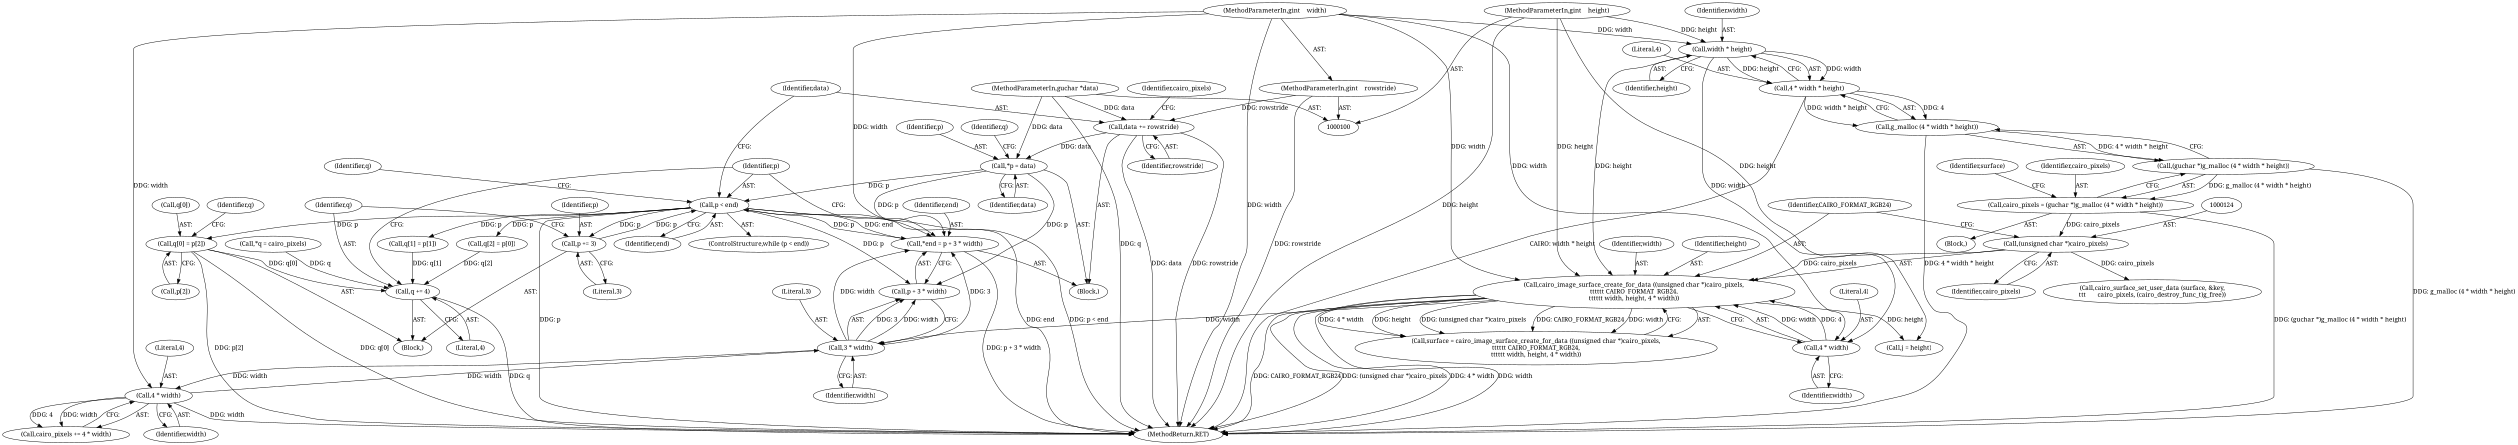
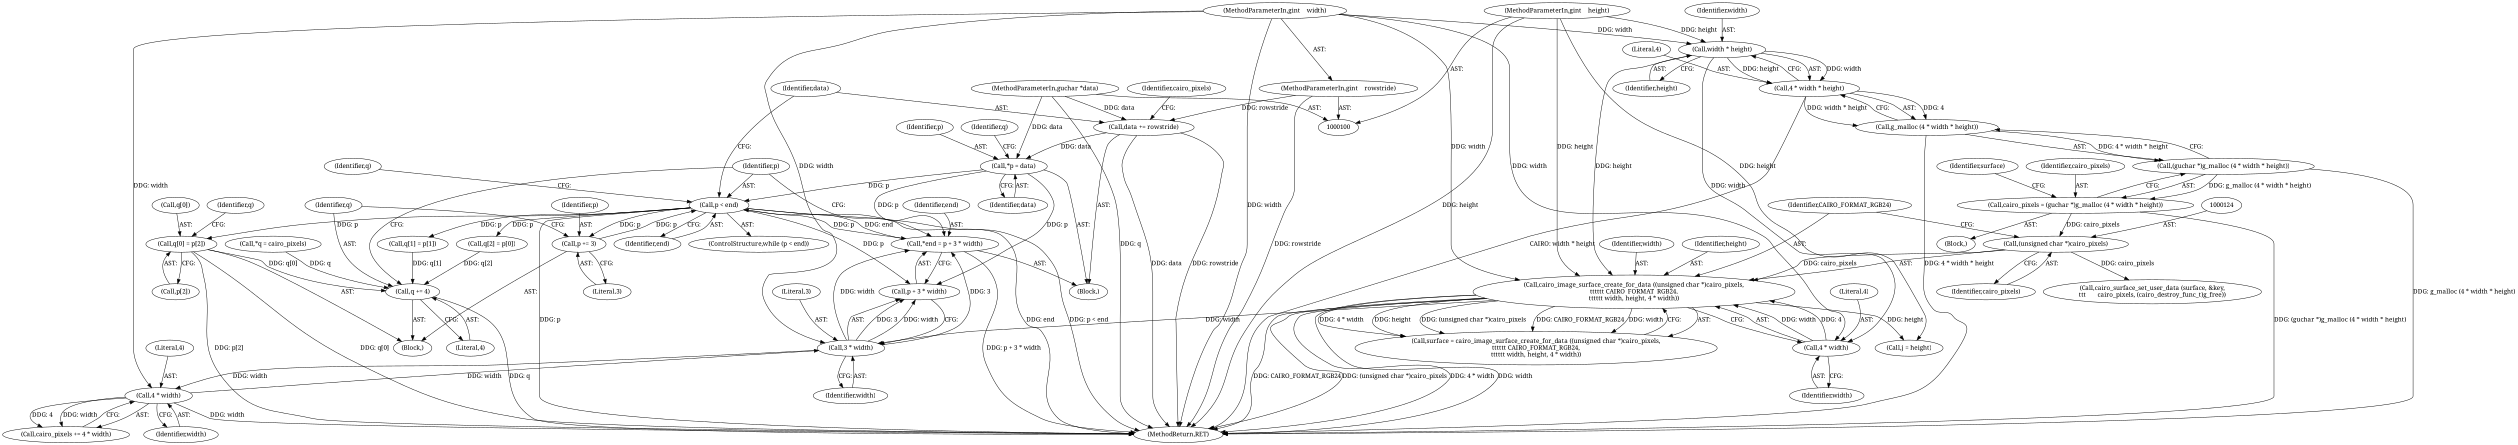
(912, 34) -> (799, 54)
(1172, 166) -> none
